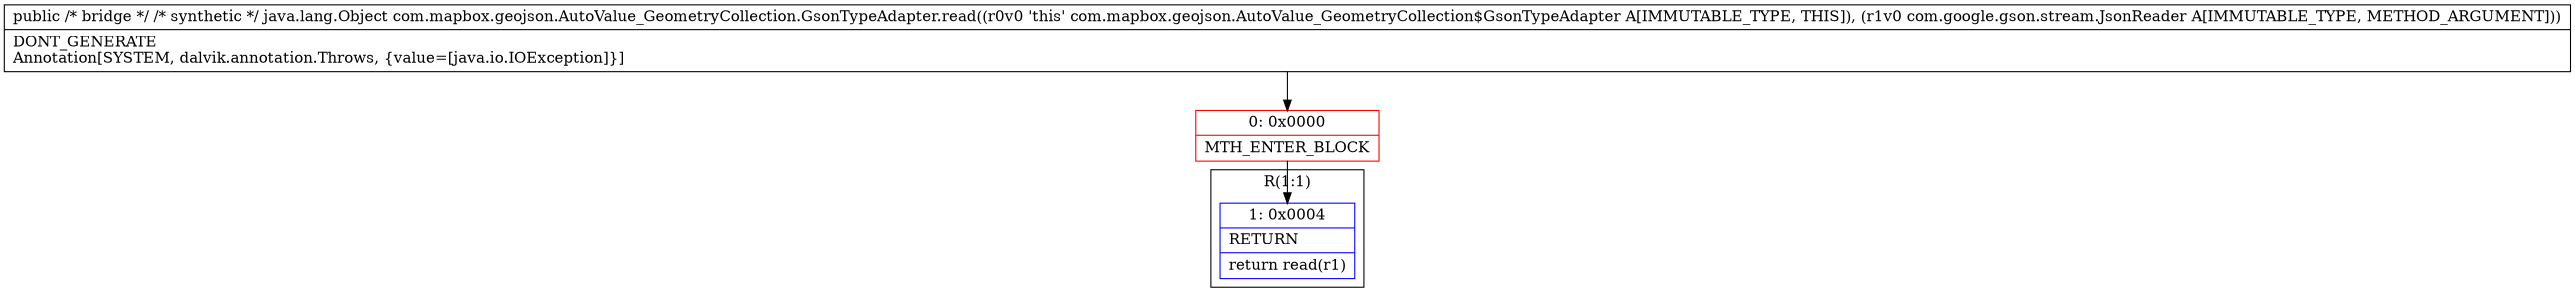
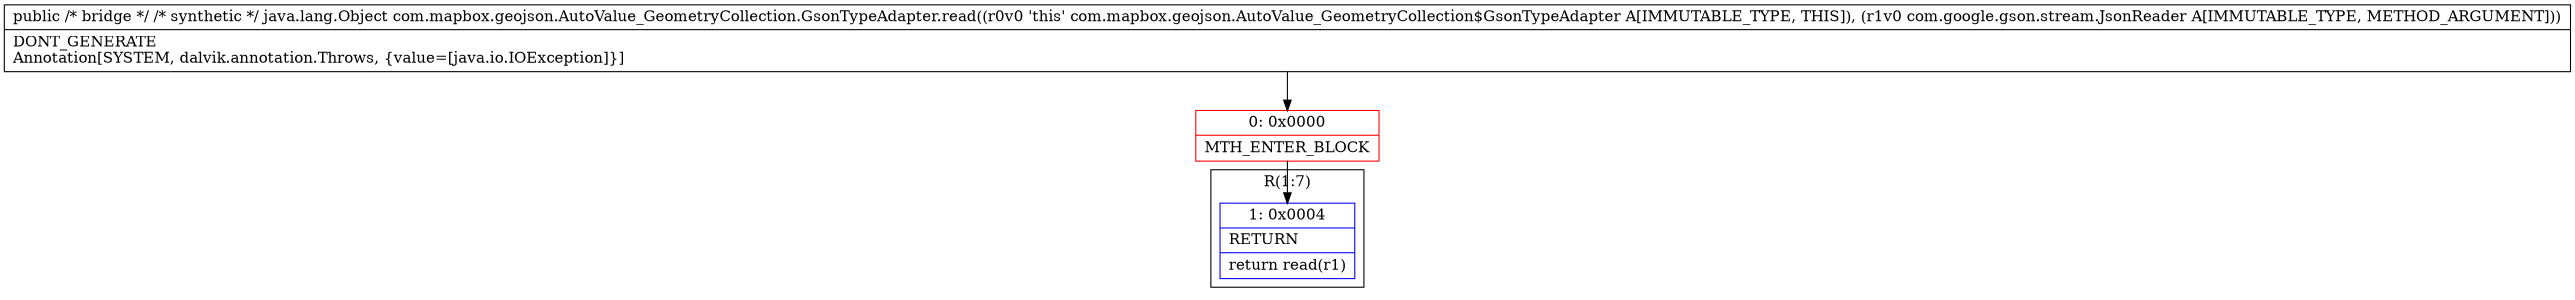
(1287, 182) -> (1287, 182)
